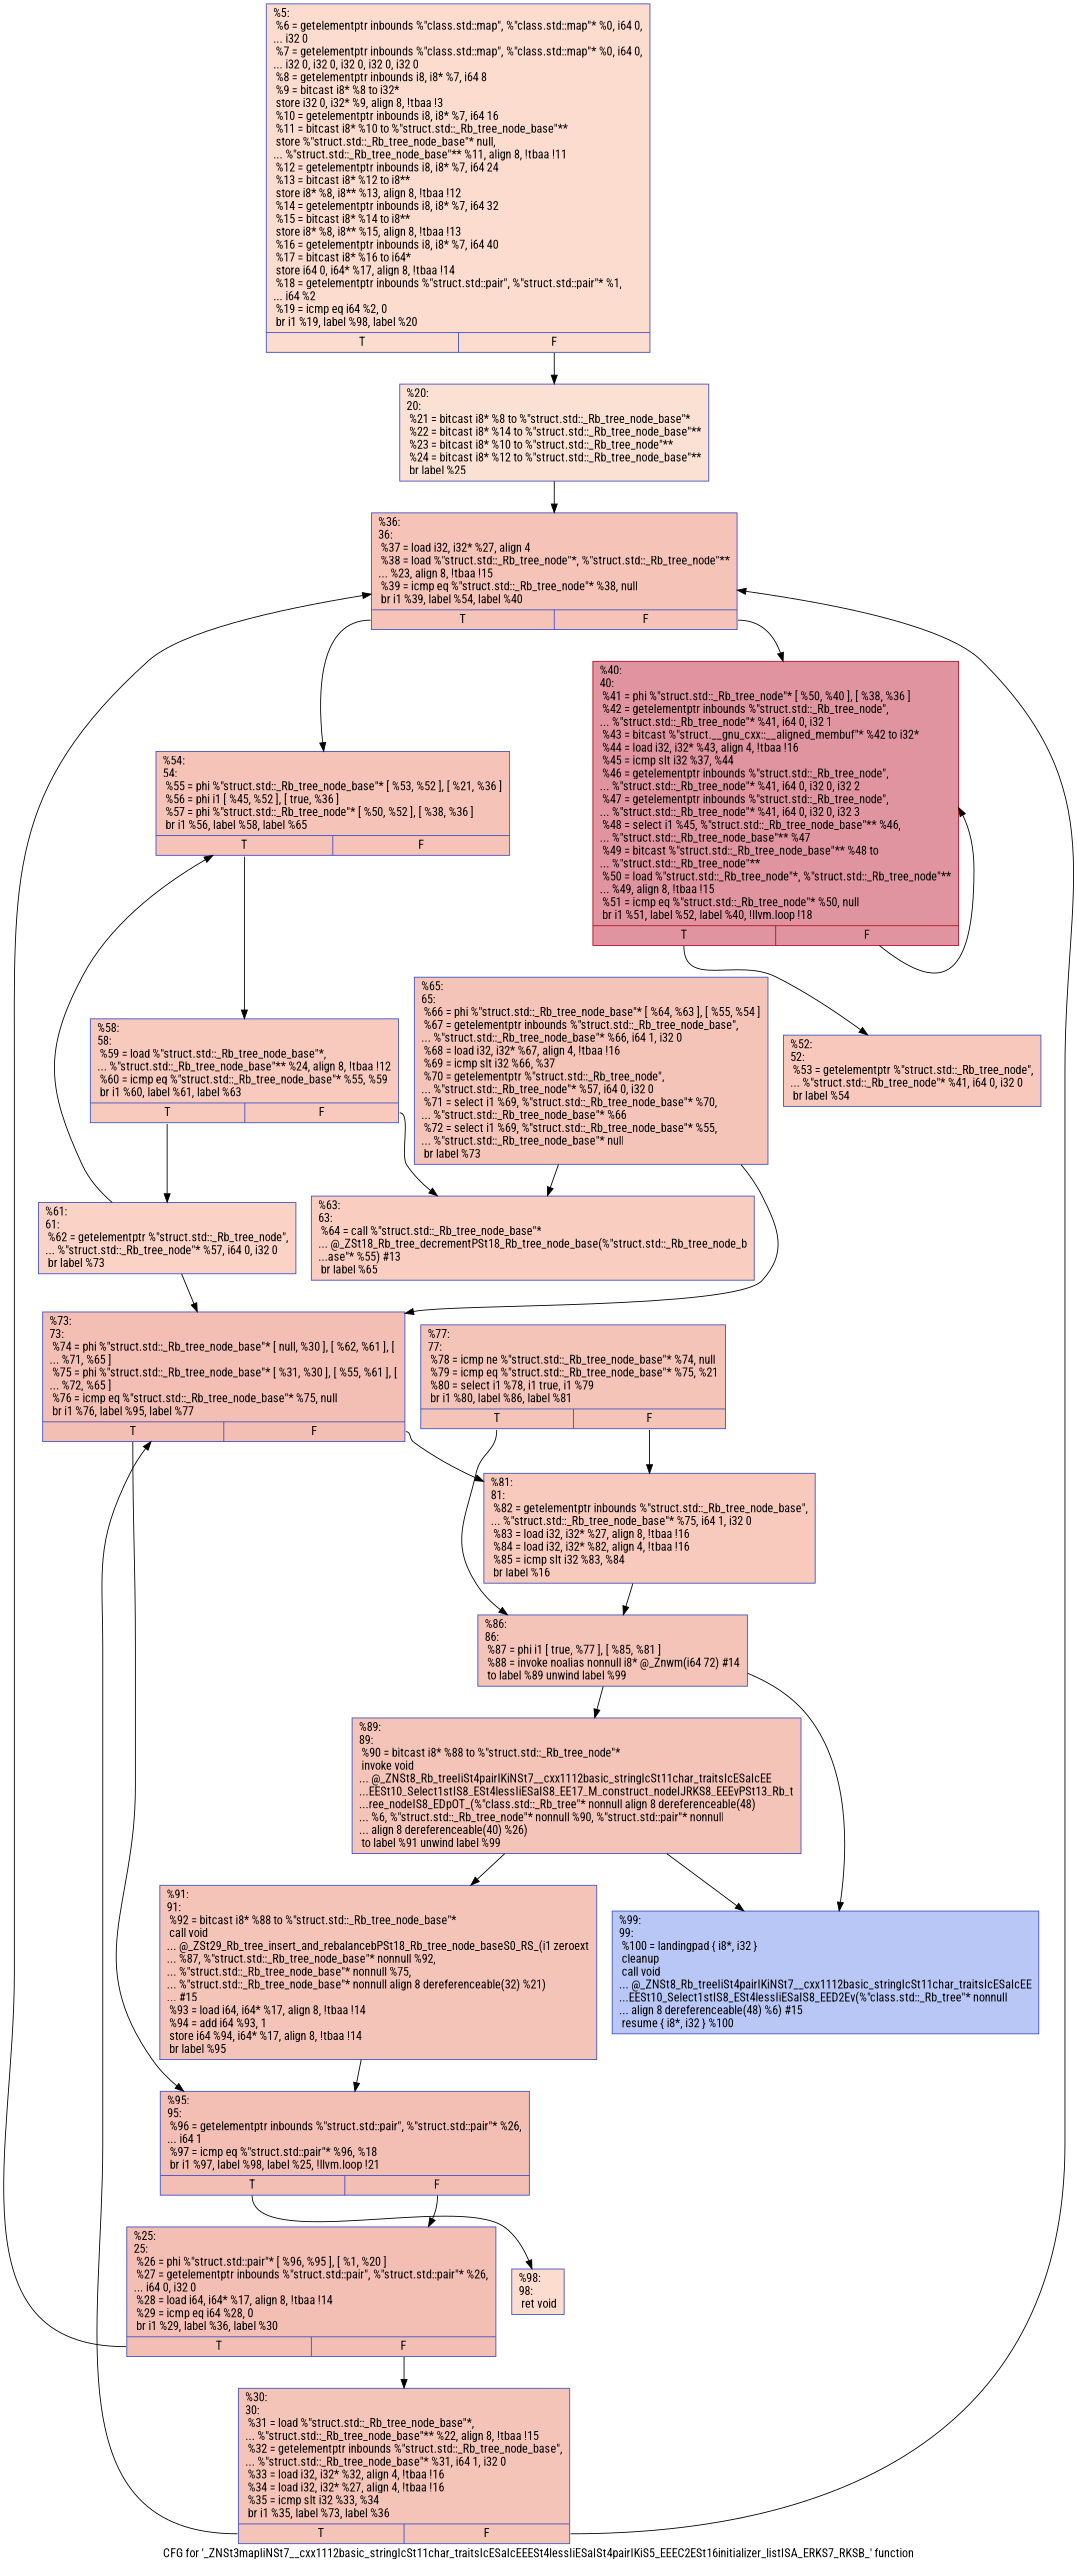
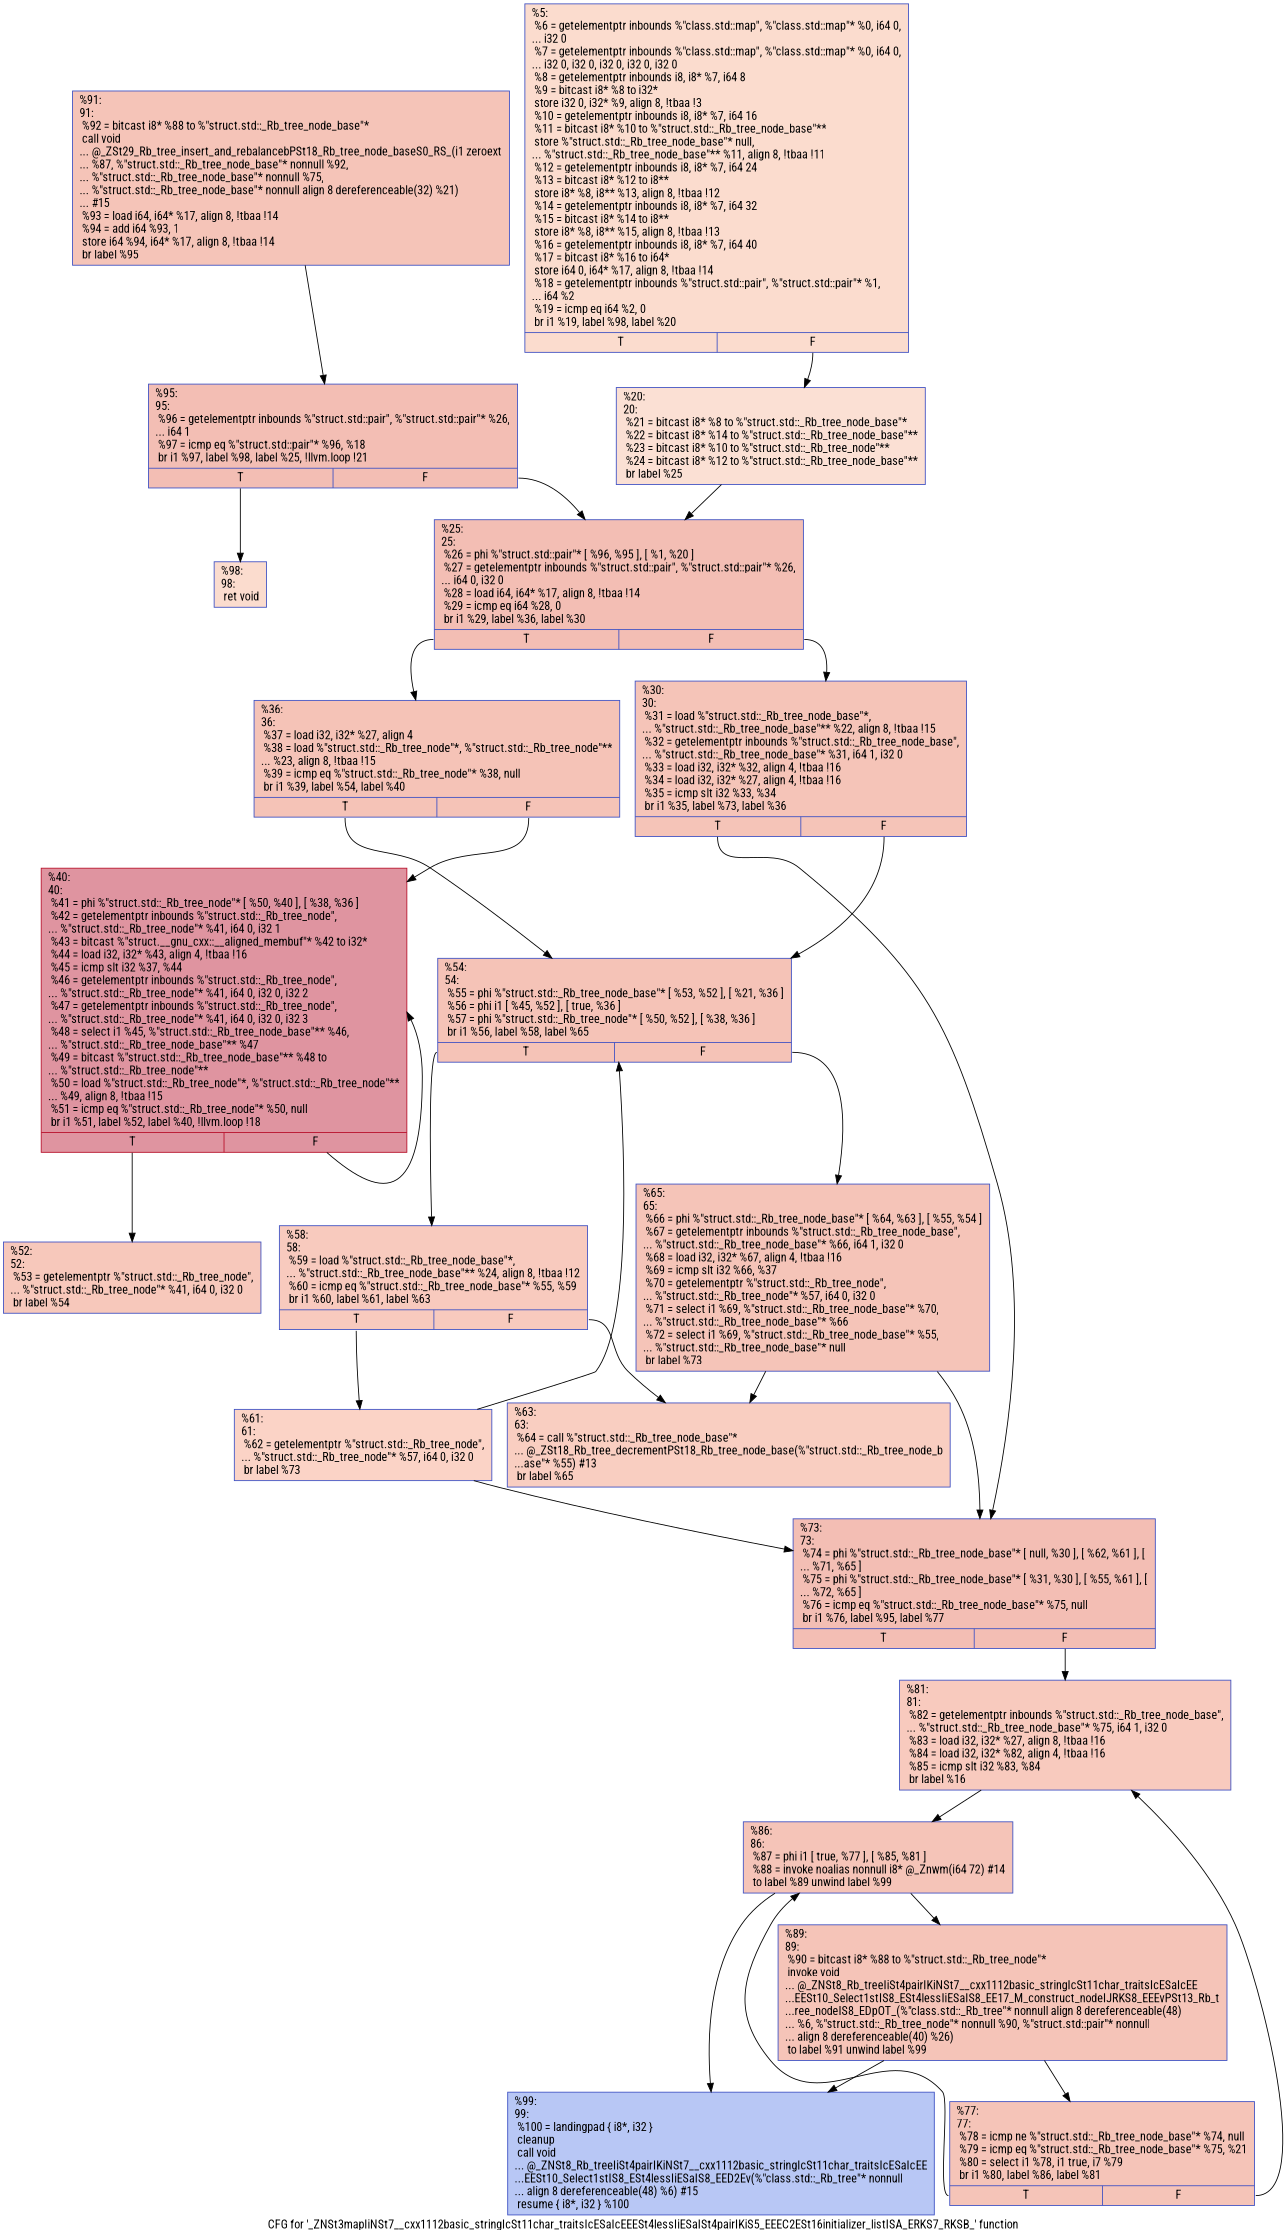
(554, 493) -> (706, 499)
none -> (840, 1100)
(511, 1386) -> (1040, 2163)
(1065, 1622) -> (858, 907)
(135, 1773) -> none
(491, 1866) -> (1055, 2077)
